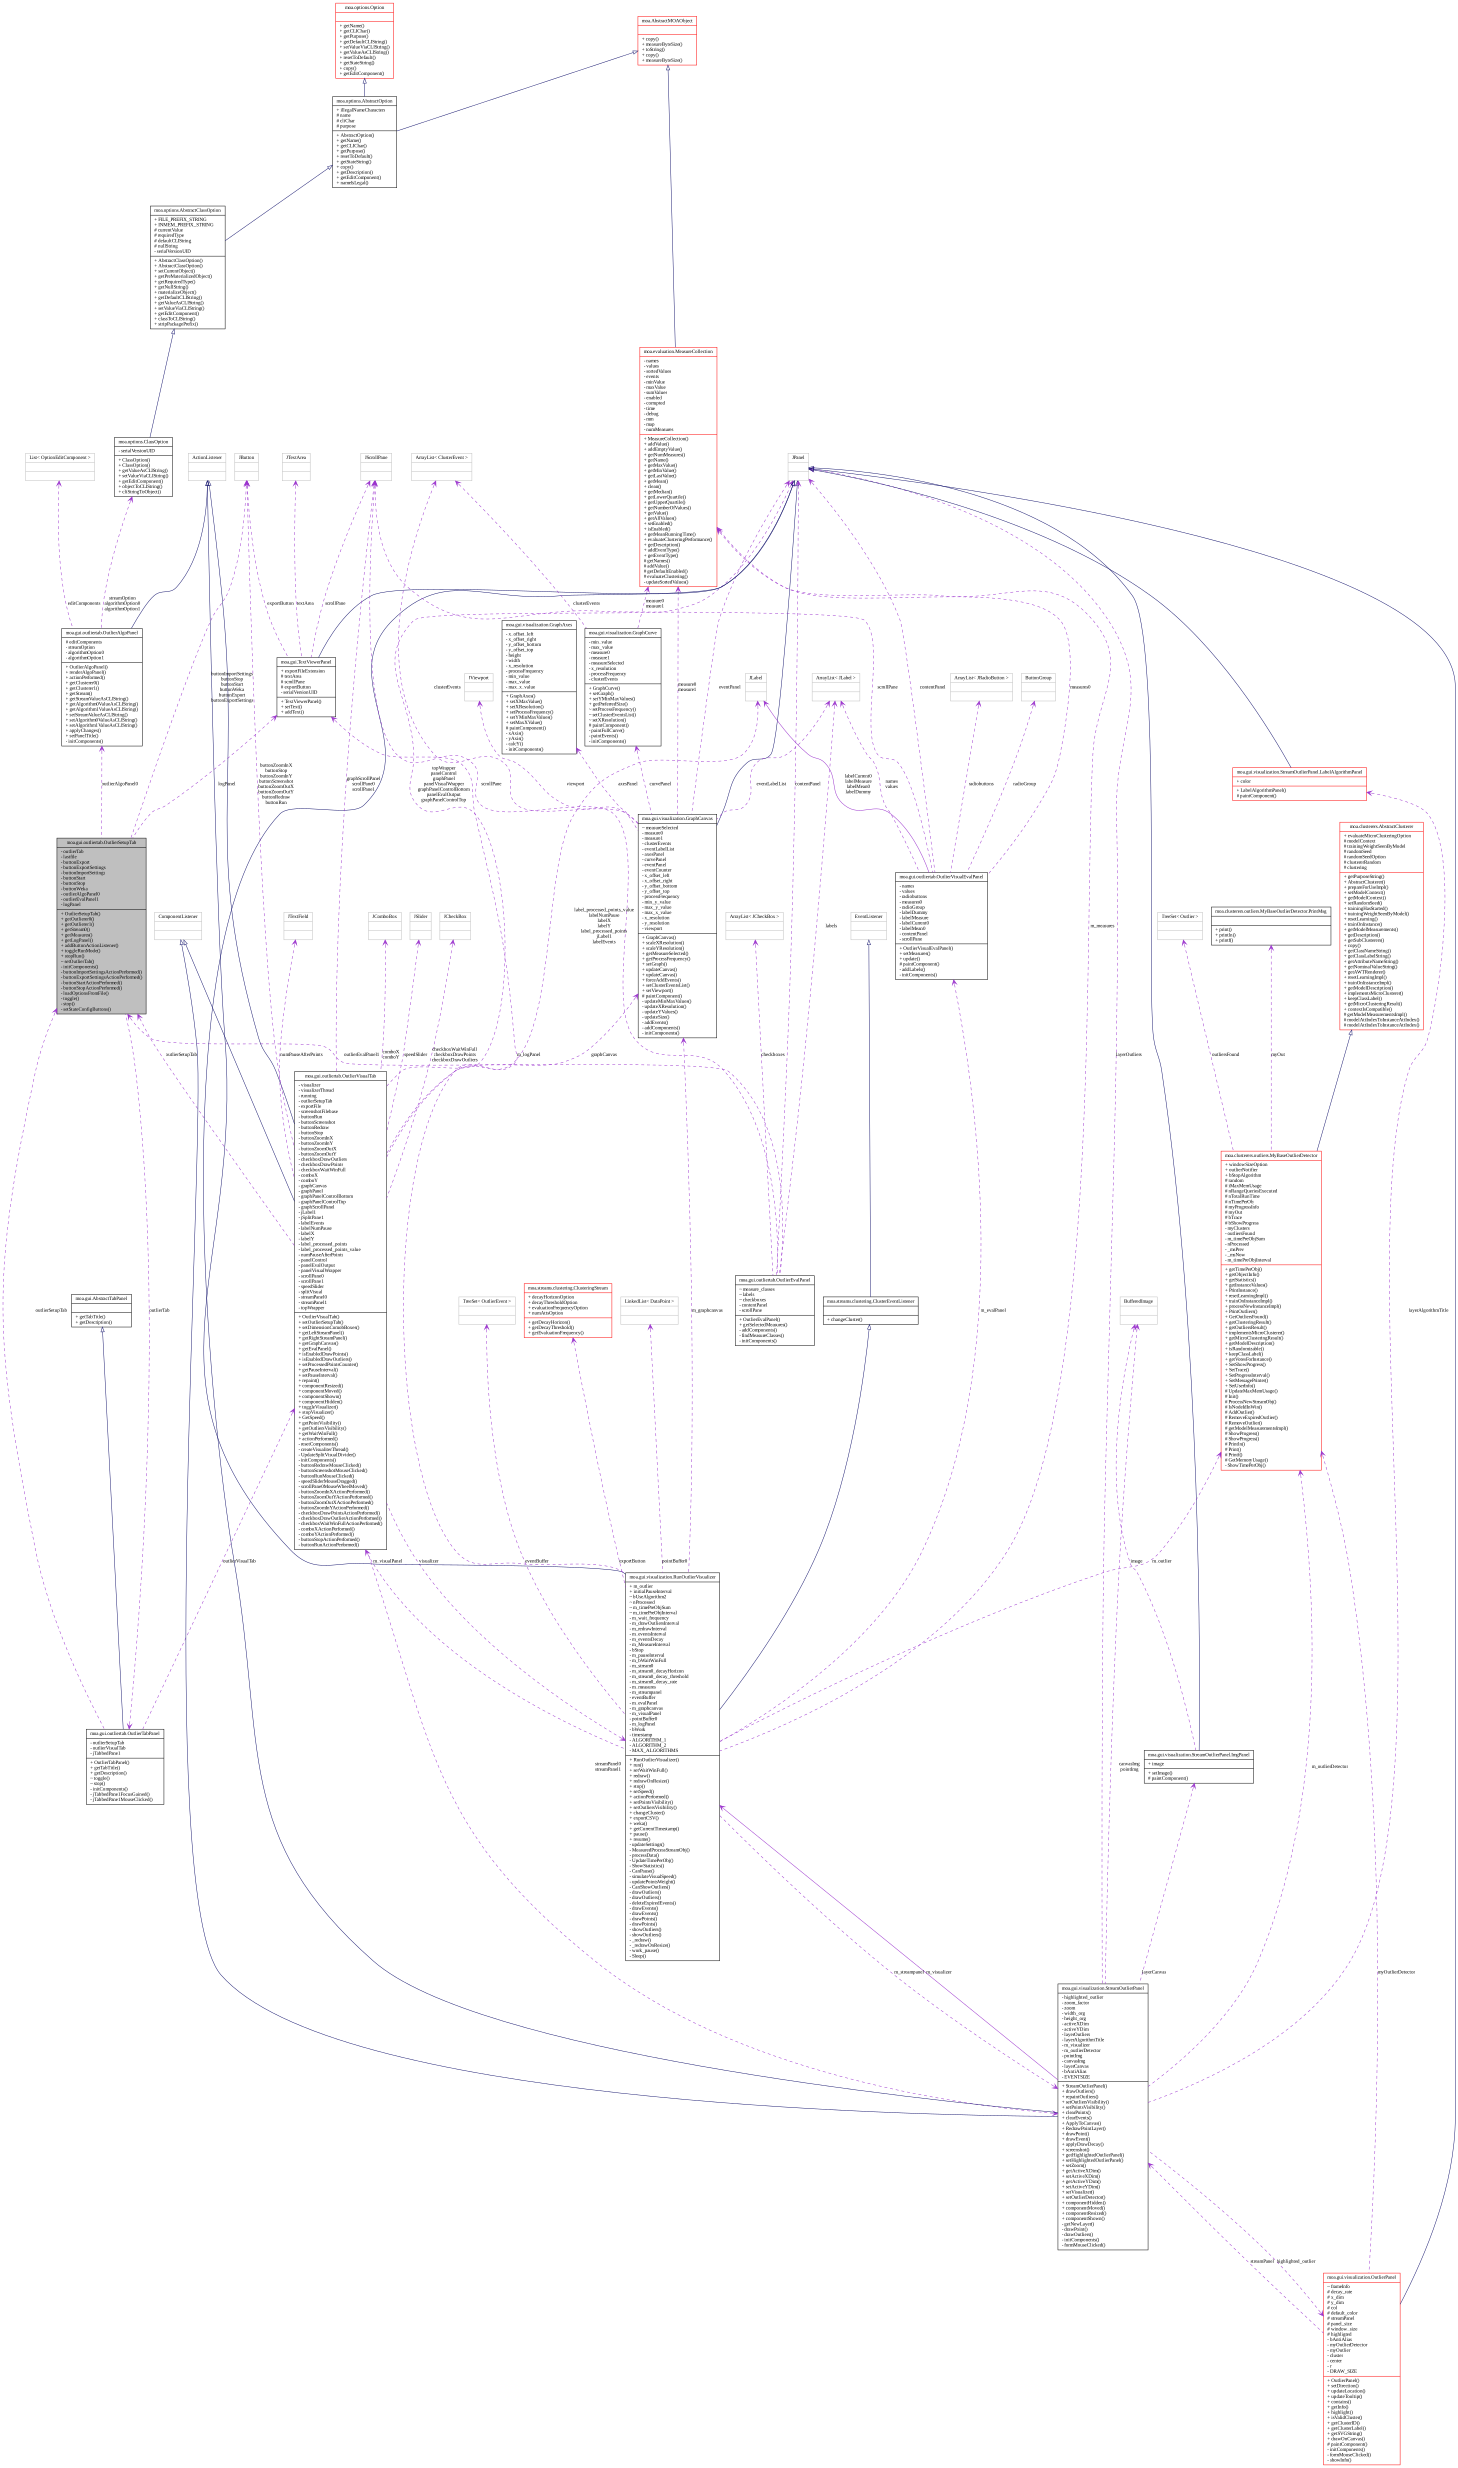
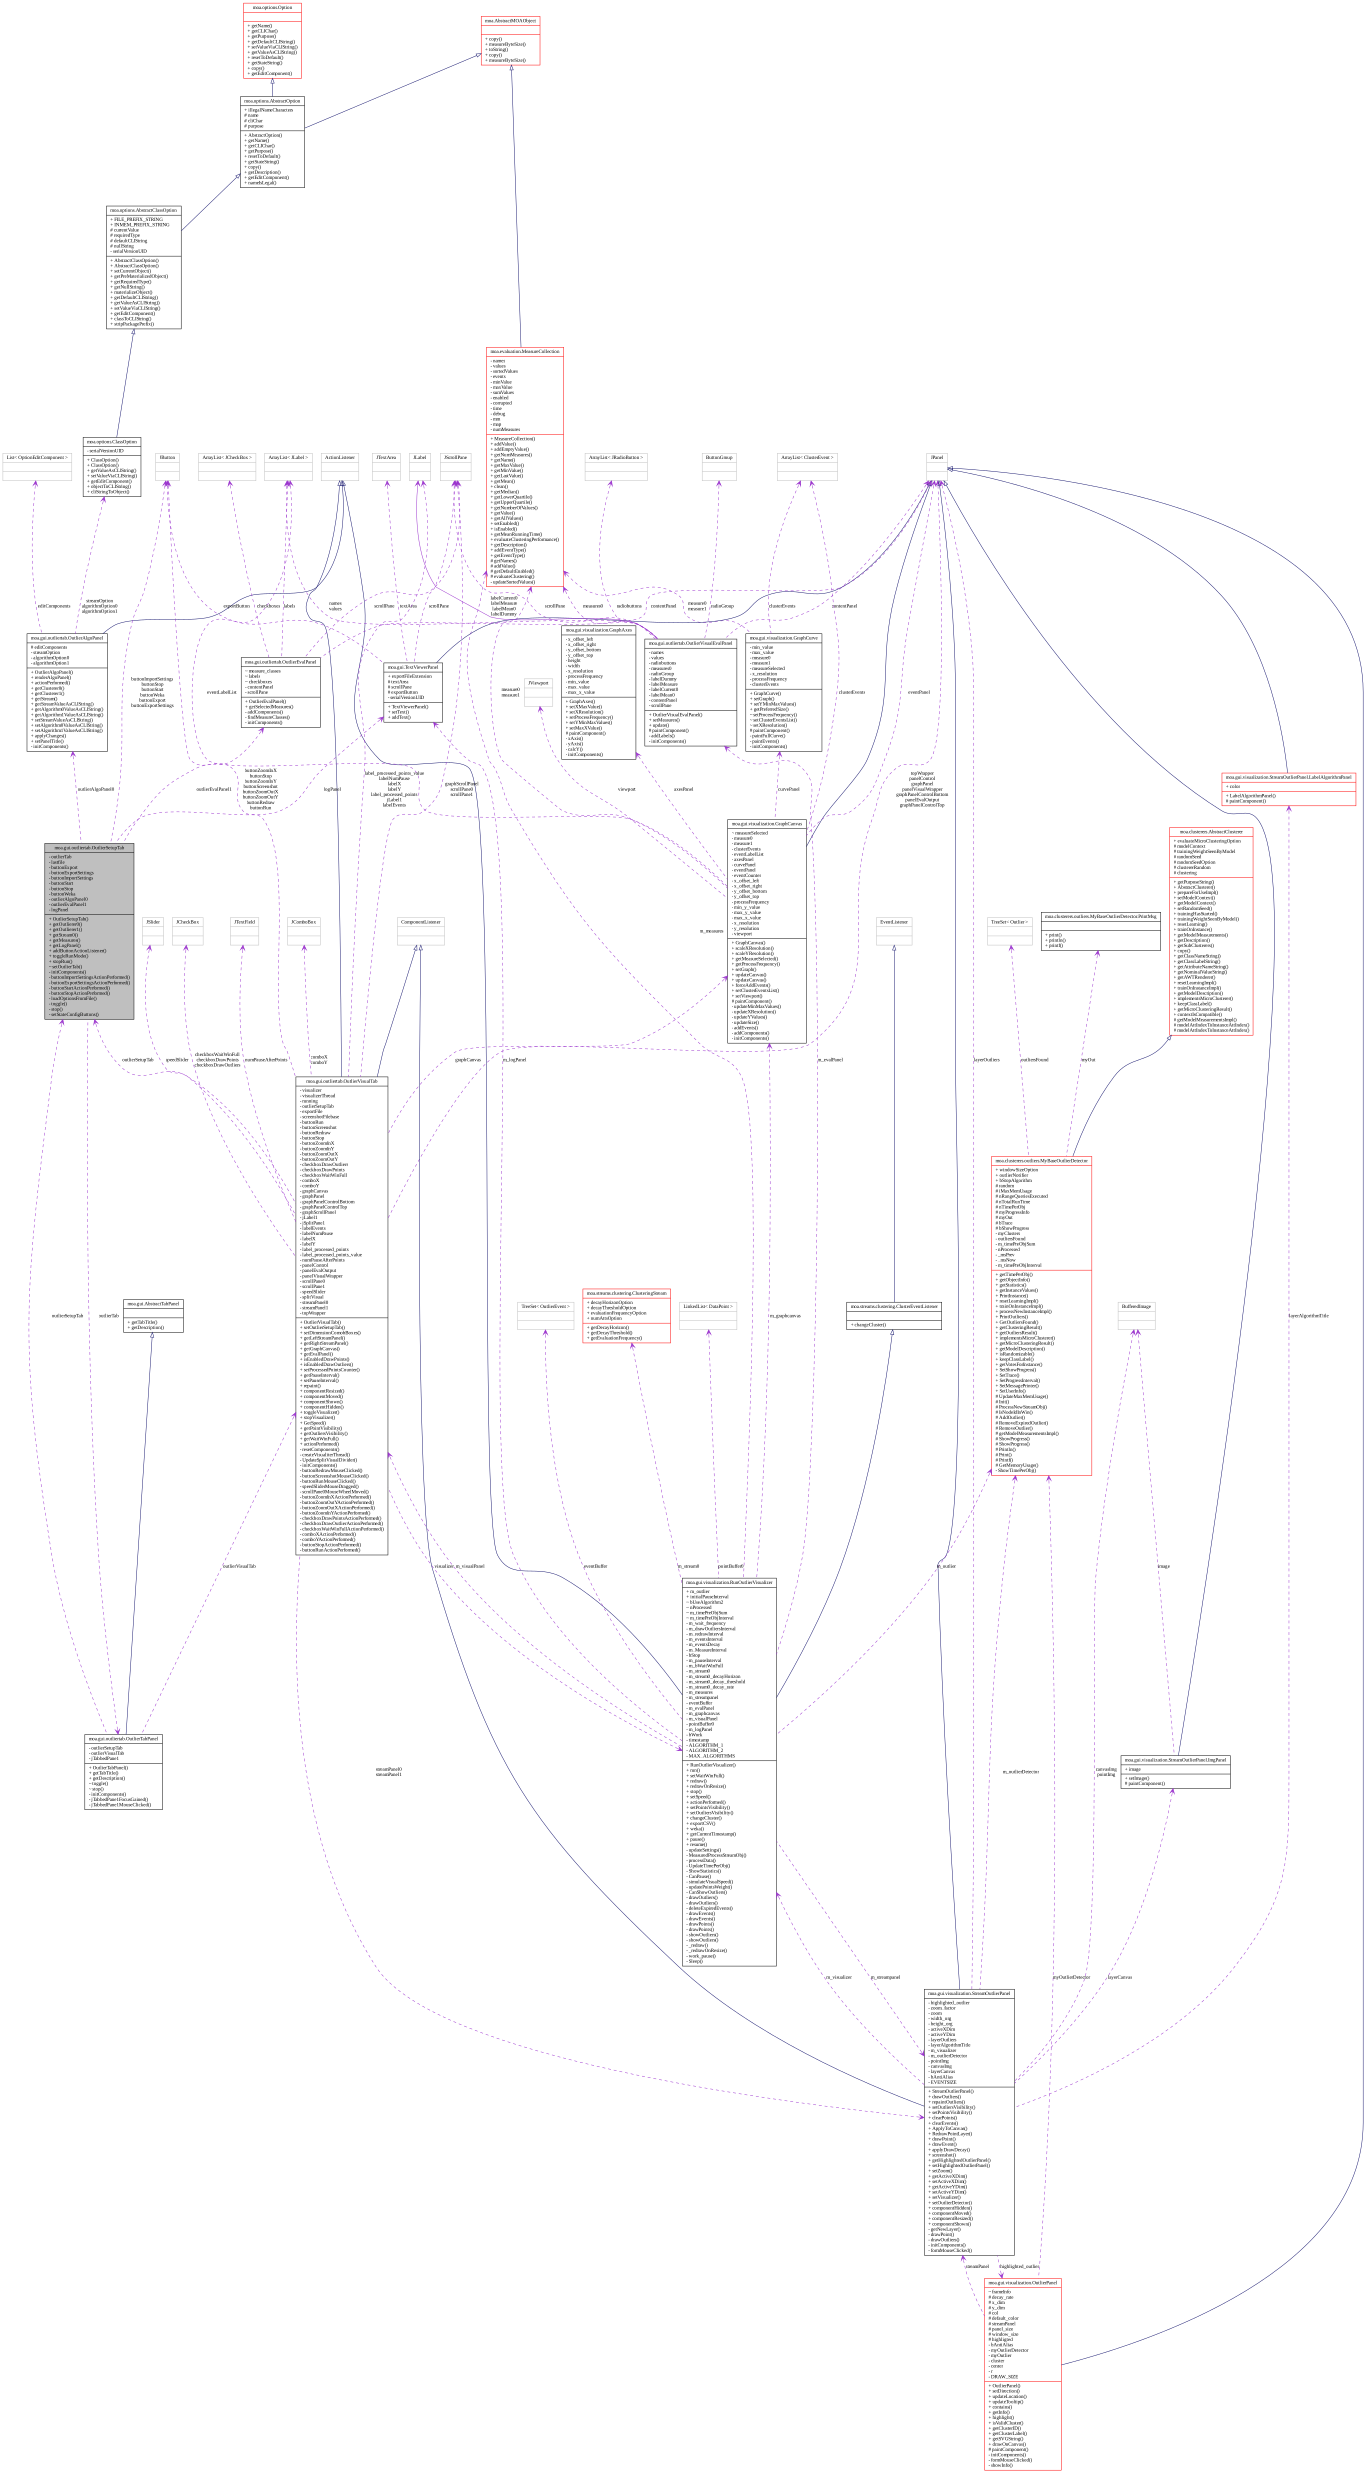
(573, 1065) -> (184, 775)
(632, 1561) -> (689, 1567)
(891, 1944) -> (841, 1999)
